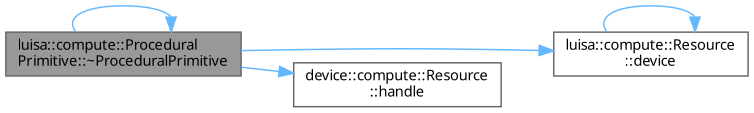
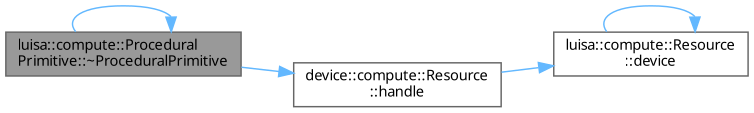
(390, 49) -> (520, 70)
